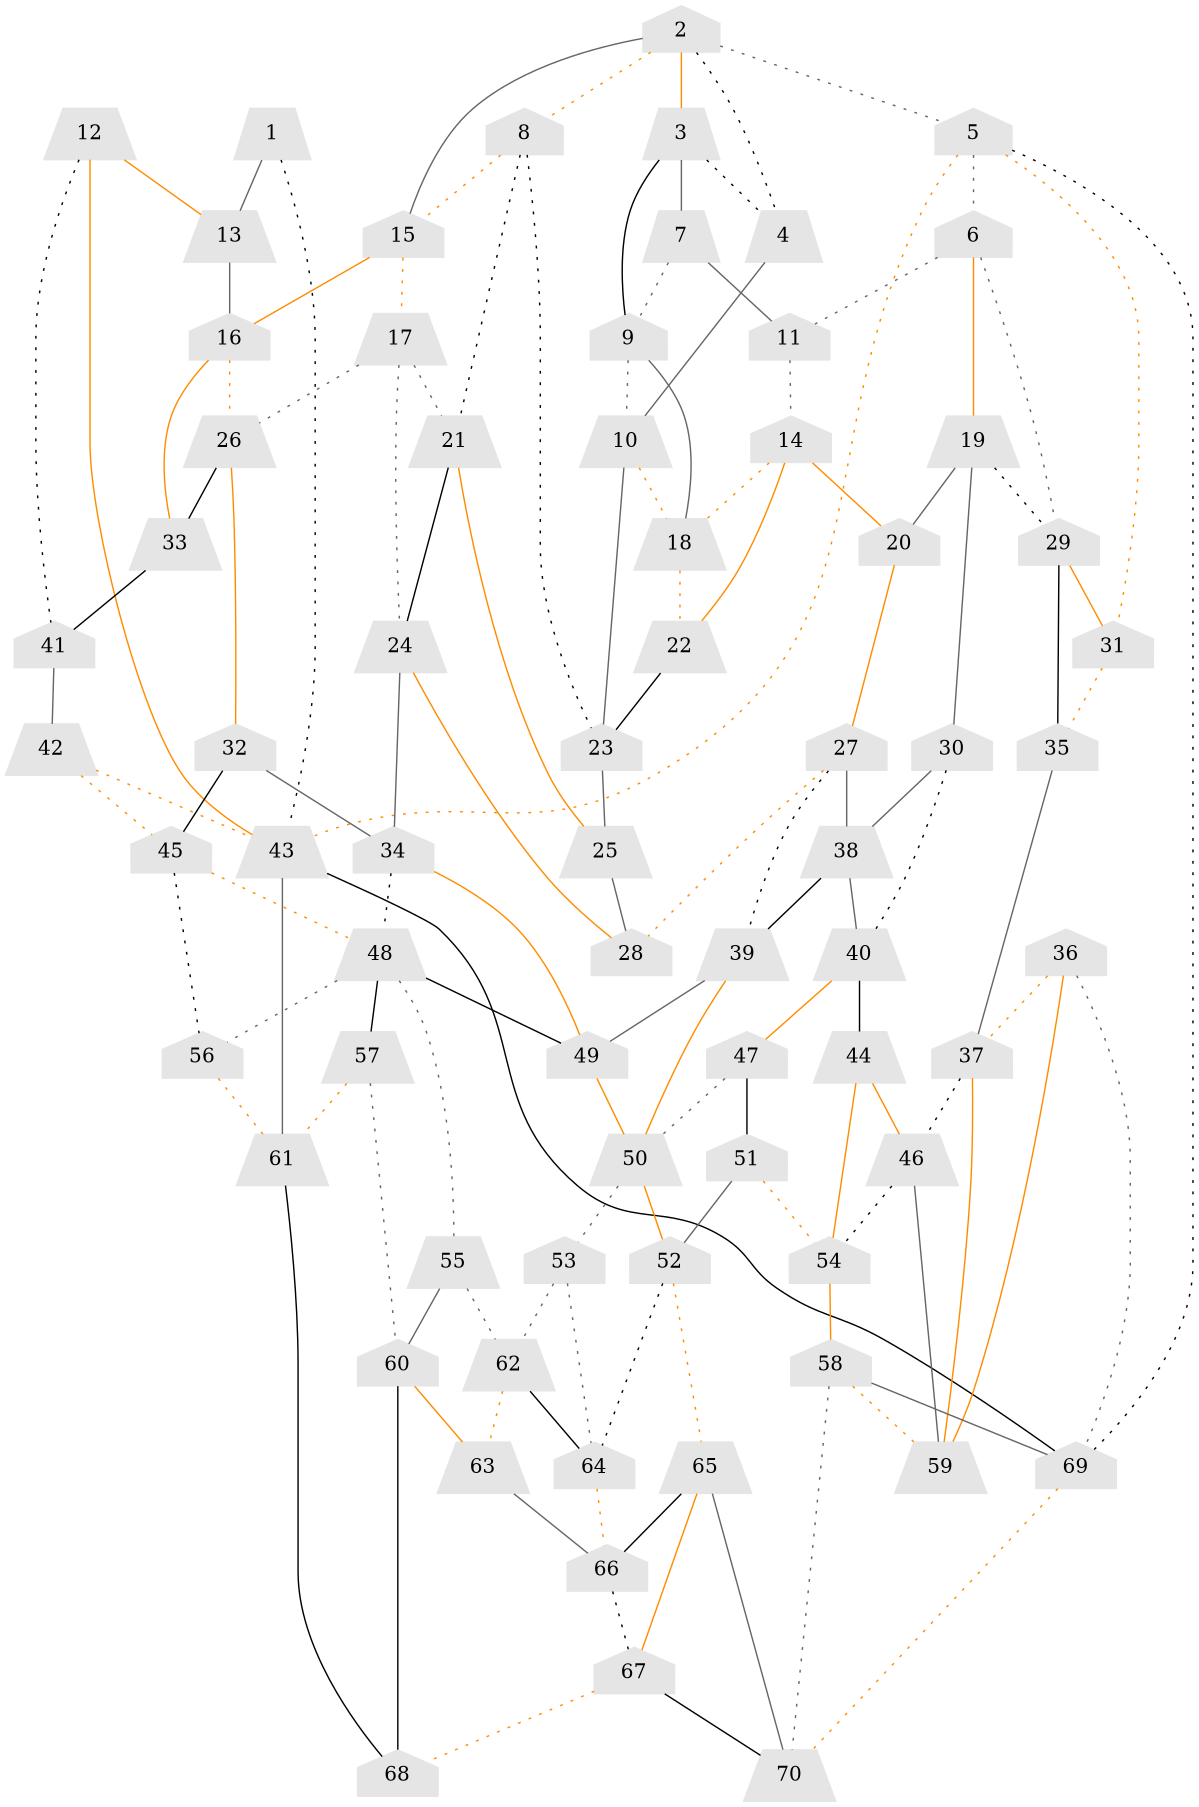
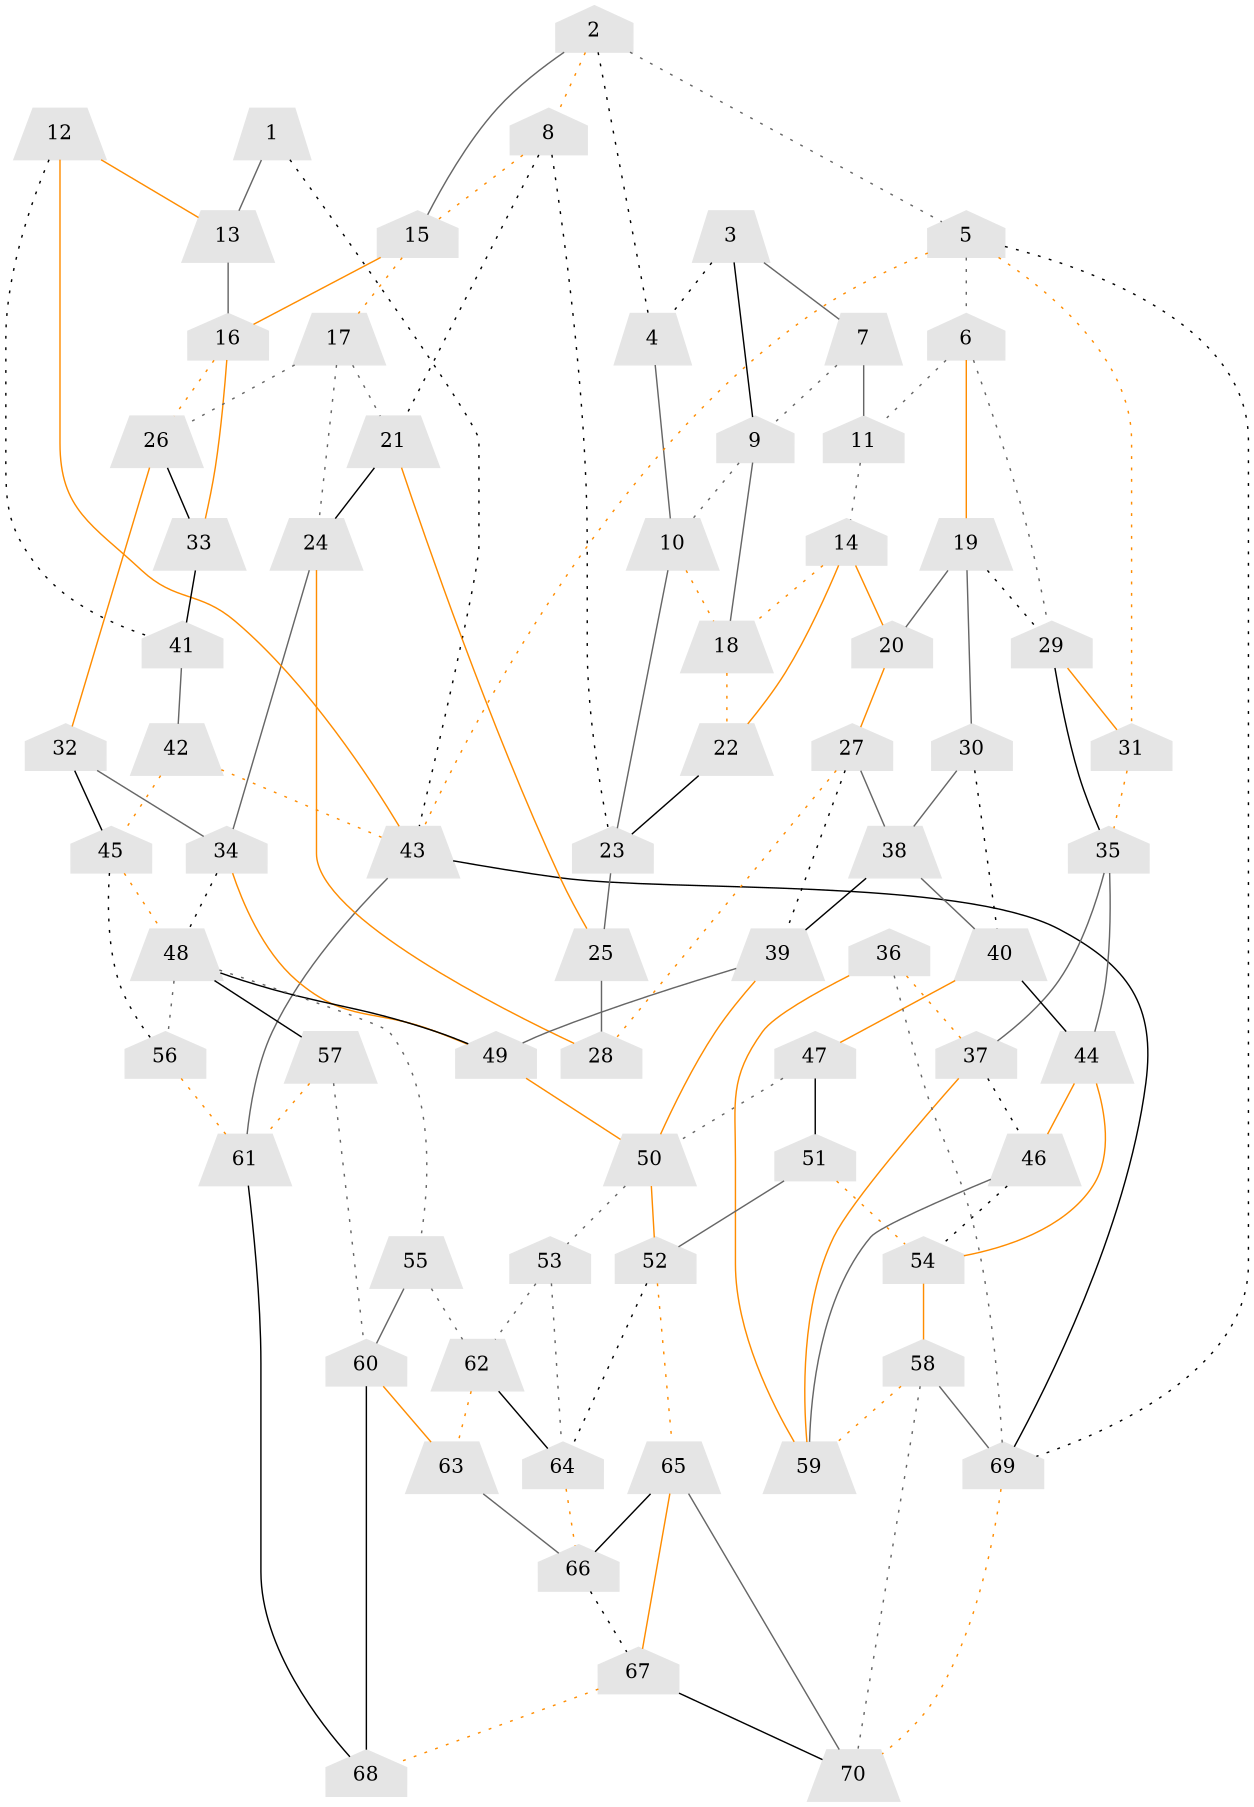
(681, 80) -> none
none -> (1109, 949)
